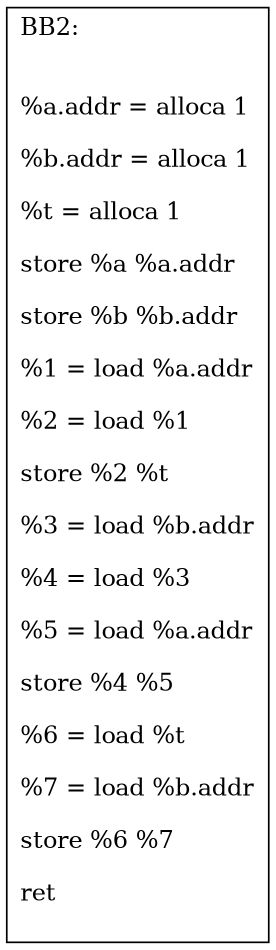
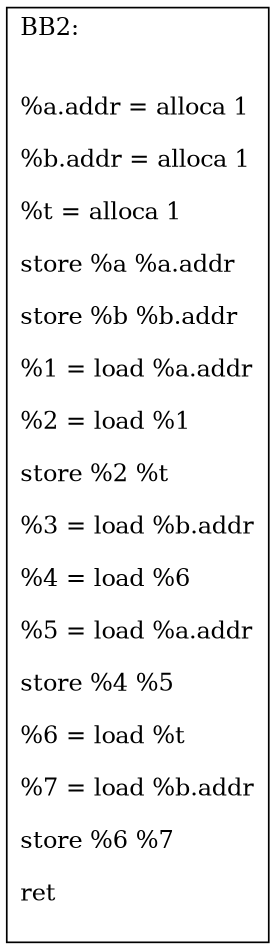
(106, 579) -> (106, 579)
